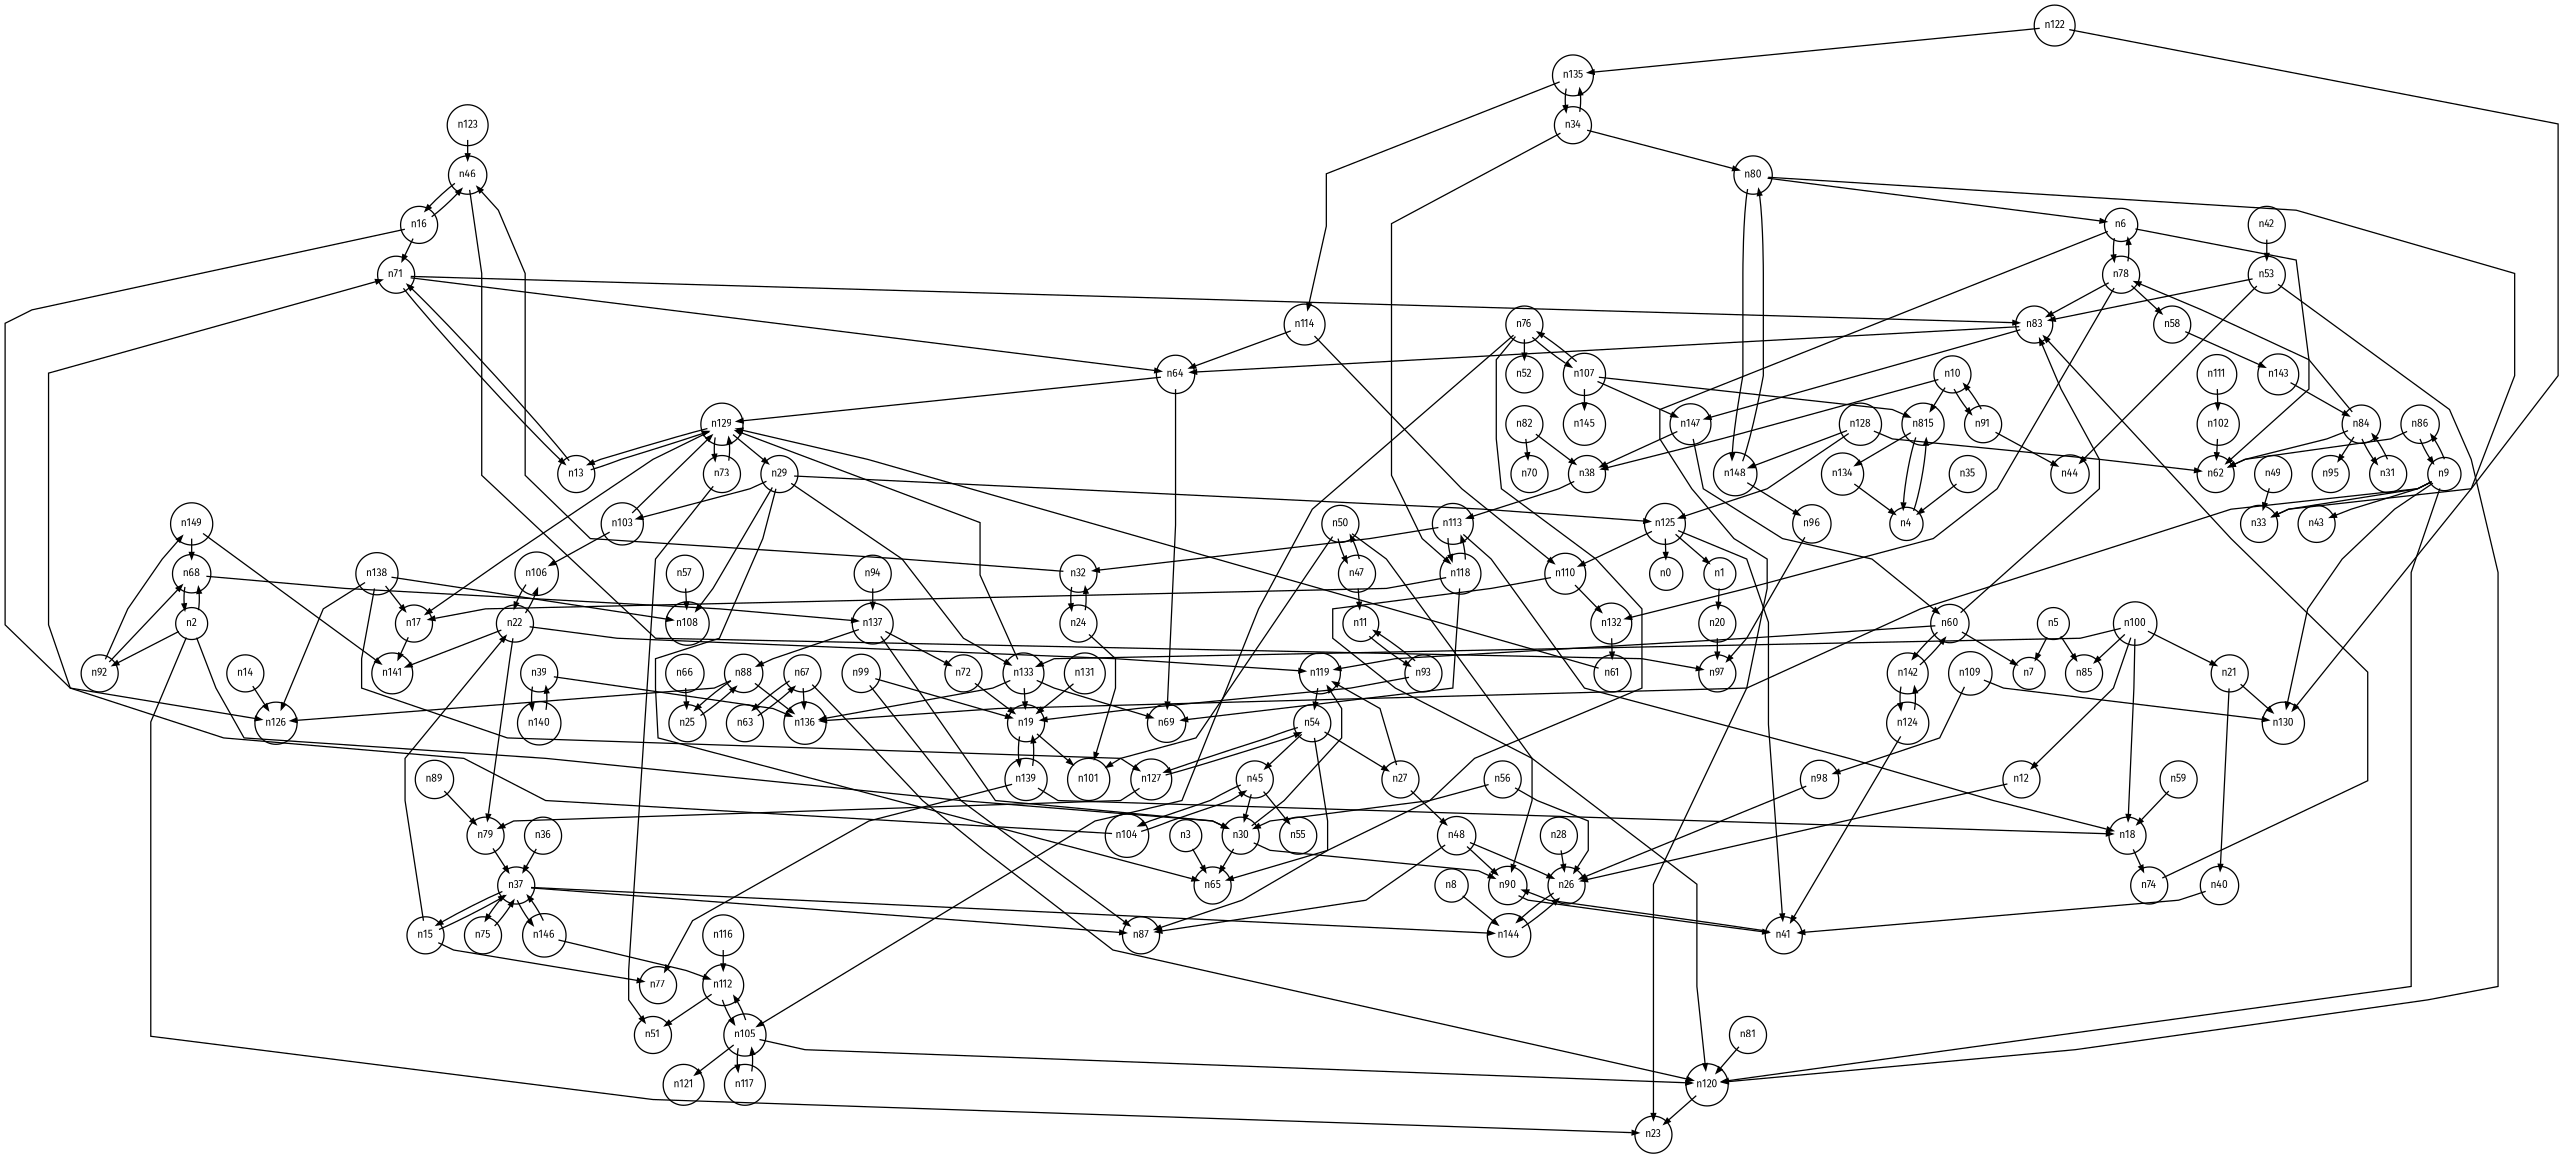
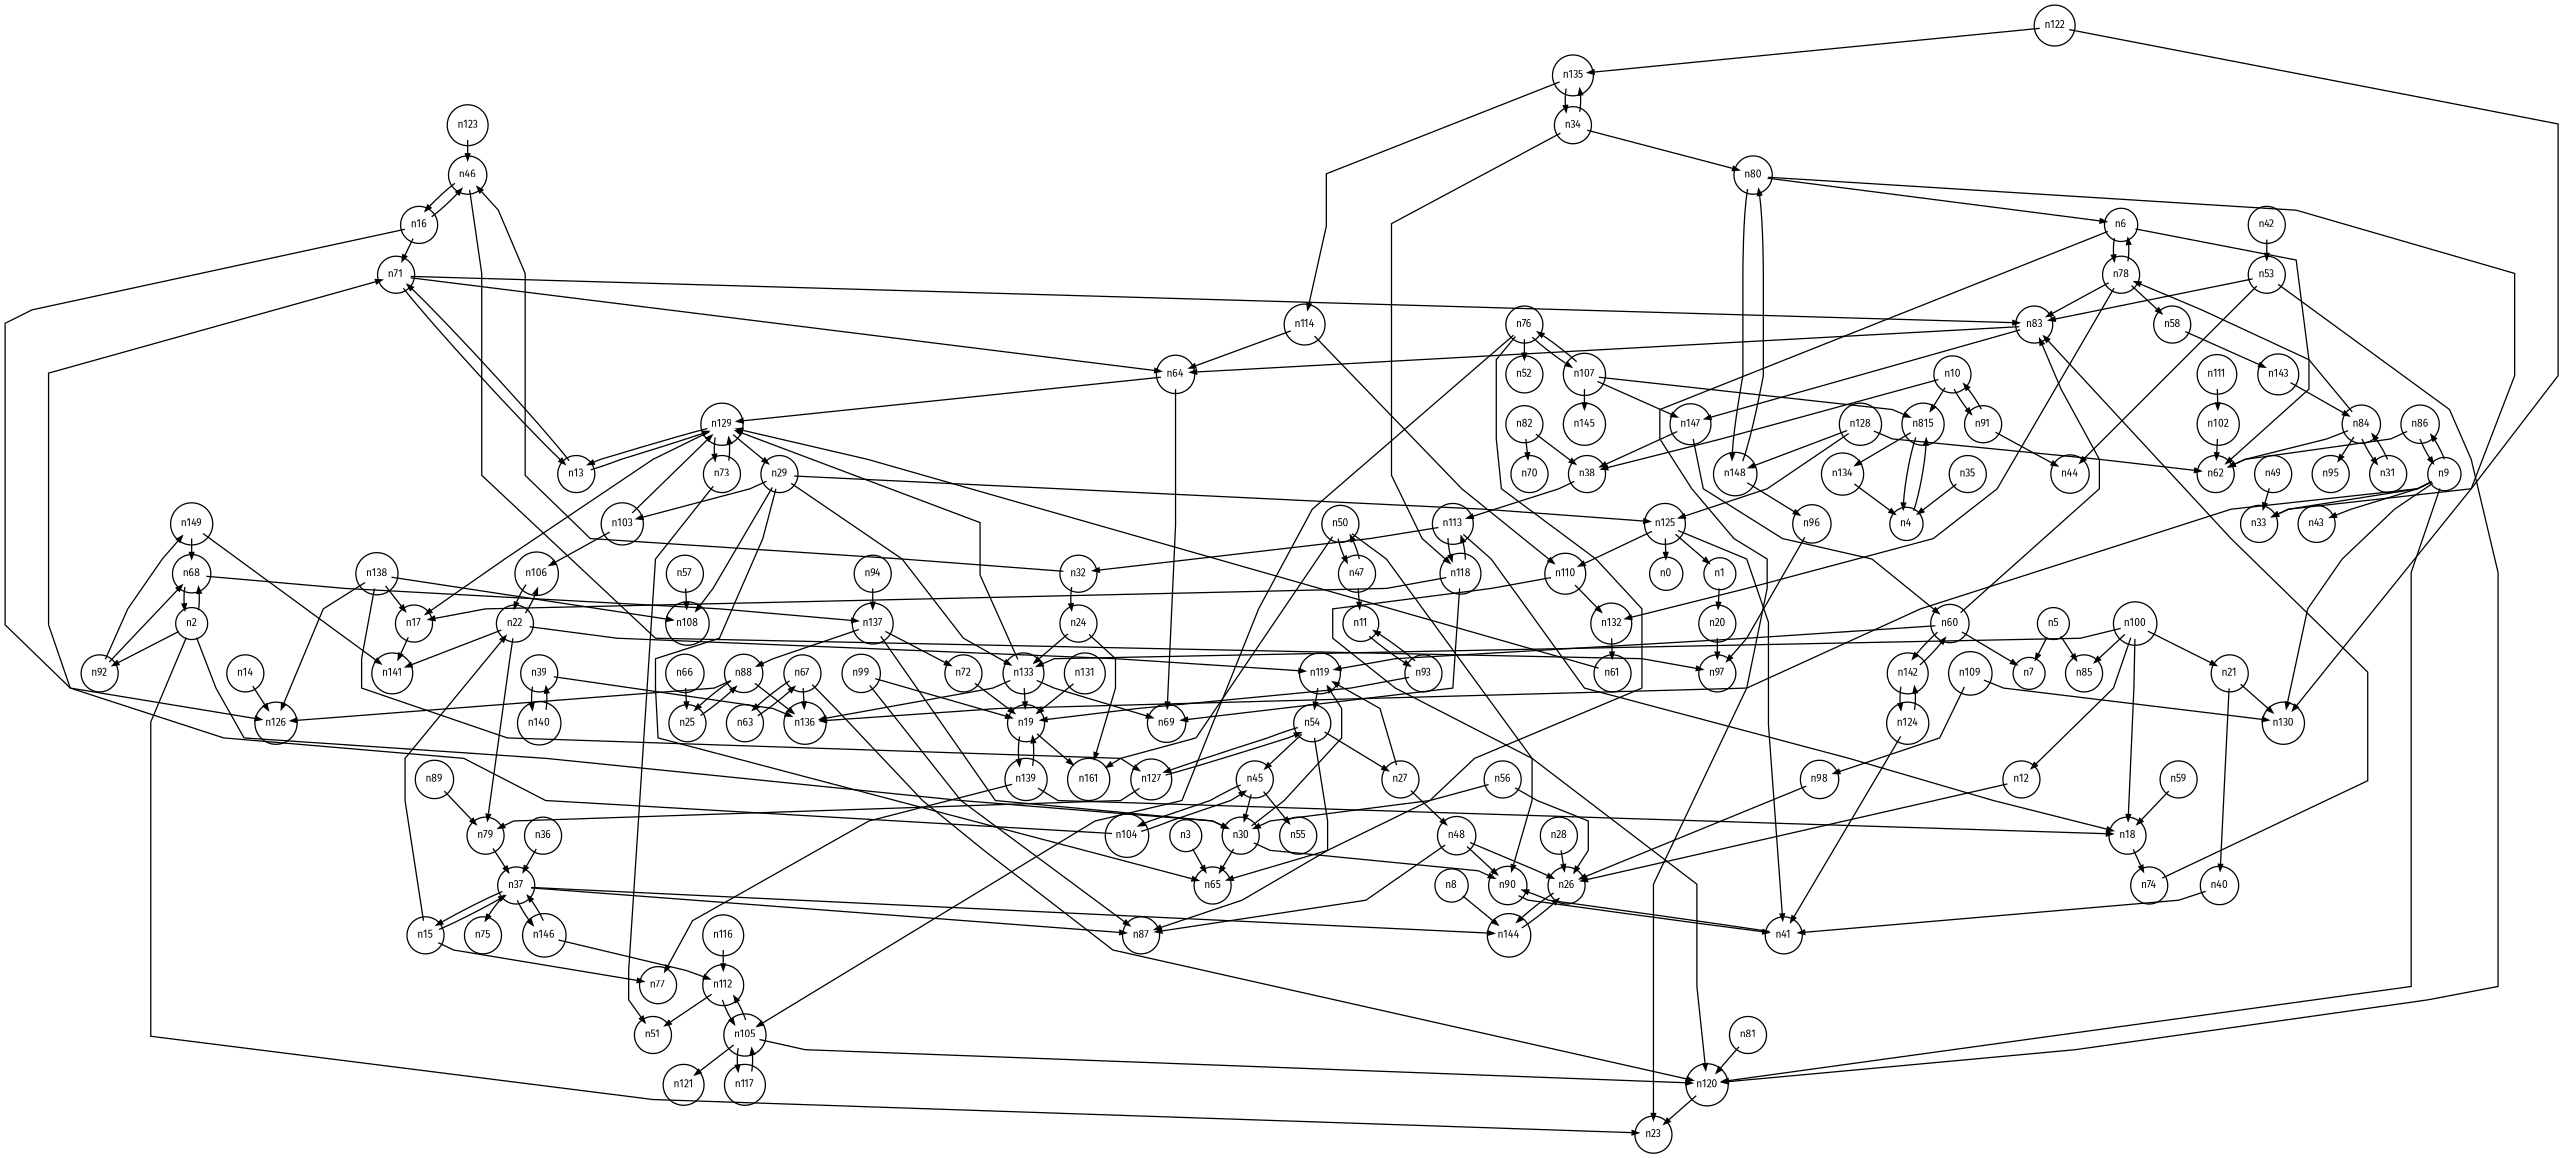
(1086, 603) -> (1053, 646)
(1089, 779) -> (1089, 779)
(503, 916) -> none
